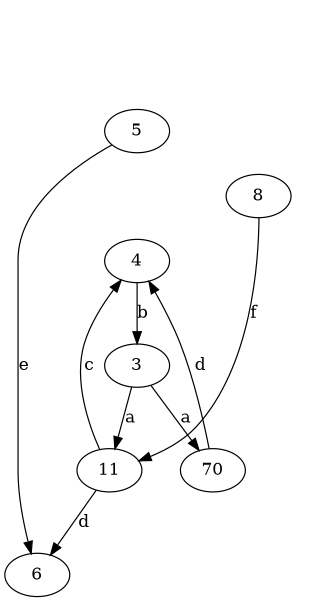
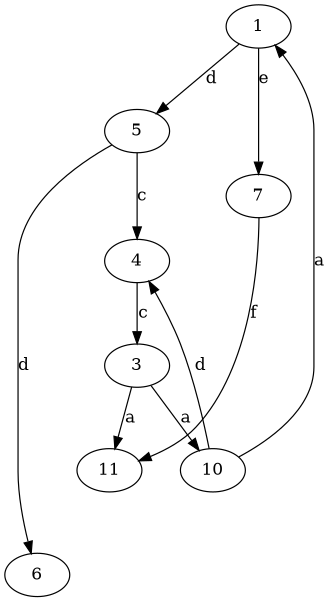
none -> (259, 26)
(259, 196) -> (259, 196)
(143, 313) -> (143, 313)
(24, 366) -> (24, 366)
(81, 367) -> (137, 190)
(213, 470) -> (213, 470)
(77, 518) -> none
